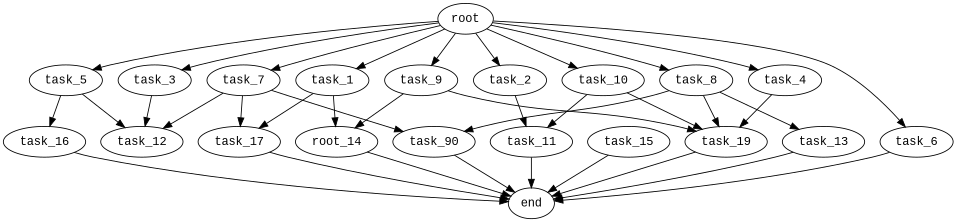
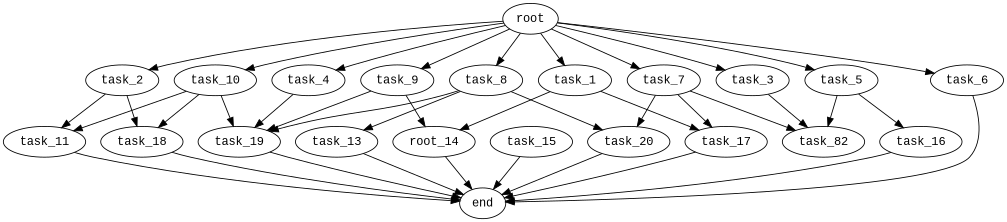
none -> (142, 142)
(142, 142) -> (824, 142)
(434, 142) -> (629, 142)
